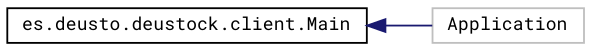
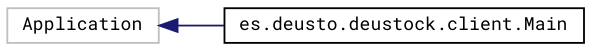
(409, 26) -> (201, 26)
